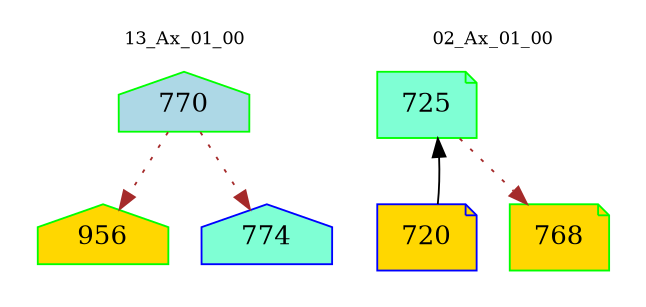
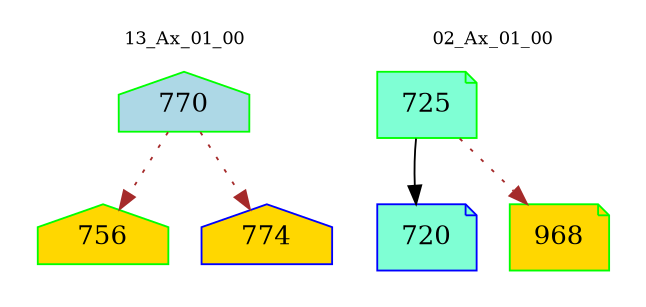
(439, 181) -> (415, 162)
(103, 237) -> (103, 237)
(267, 237) -> (267, 237)
(427, 237) -> (427, 237)
(559, 237) -> (559, 237)
